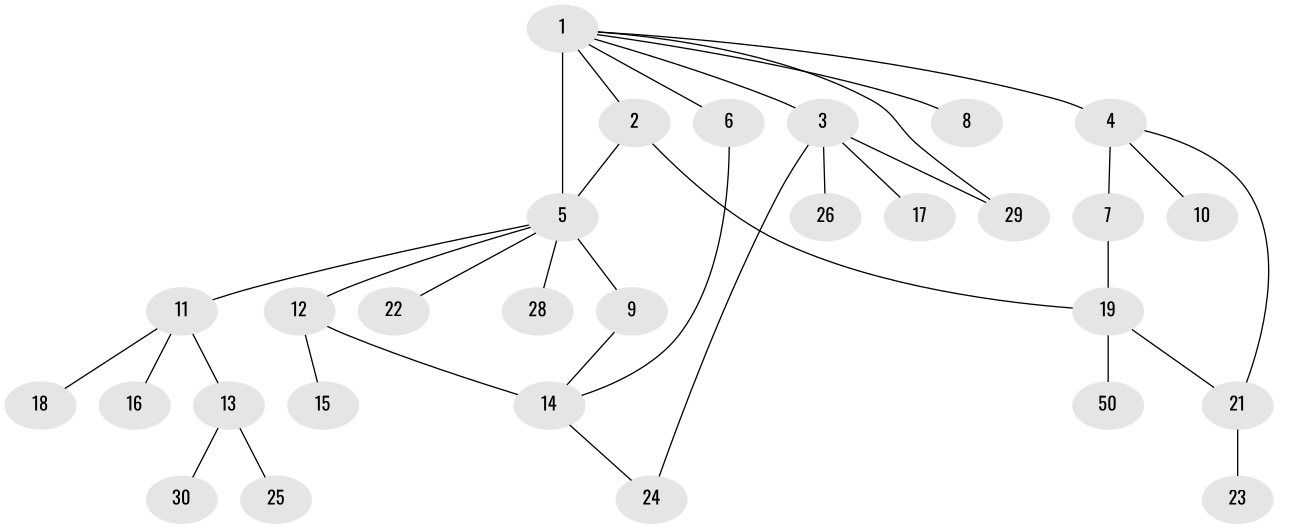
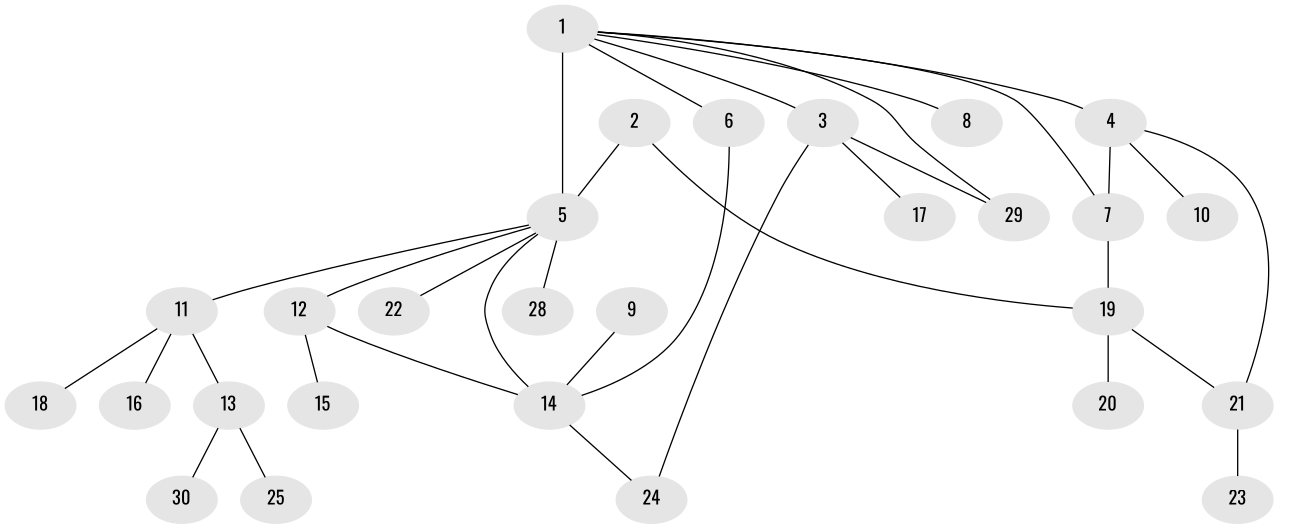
(599, 76) -> (1003, 95)
(826, 217) -> none
(597, 264) -> (485, 308)
(1108, 406) -> (1108, 406)
